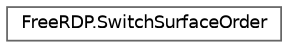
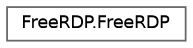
(144, 24) -> (96, 24)
